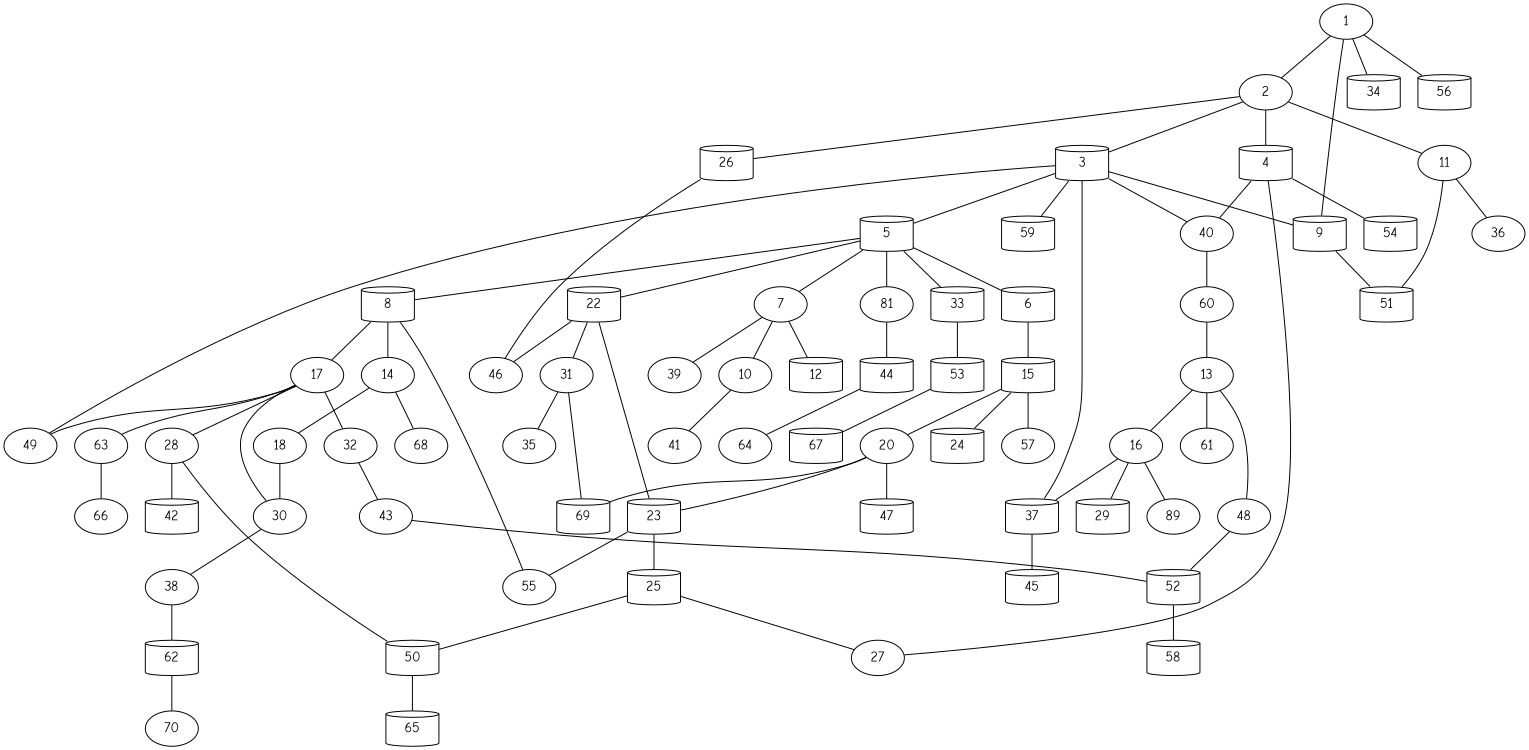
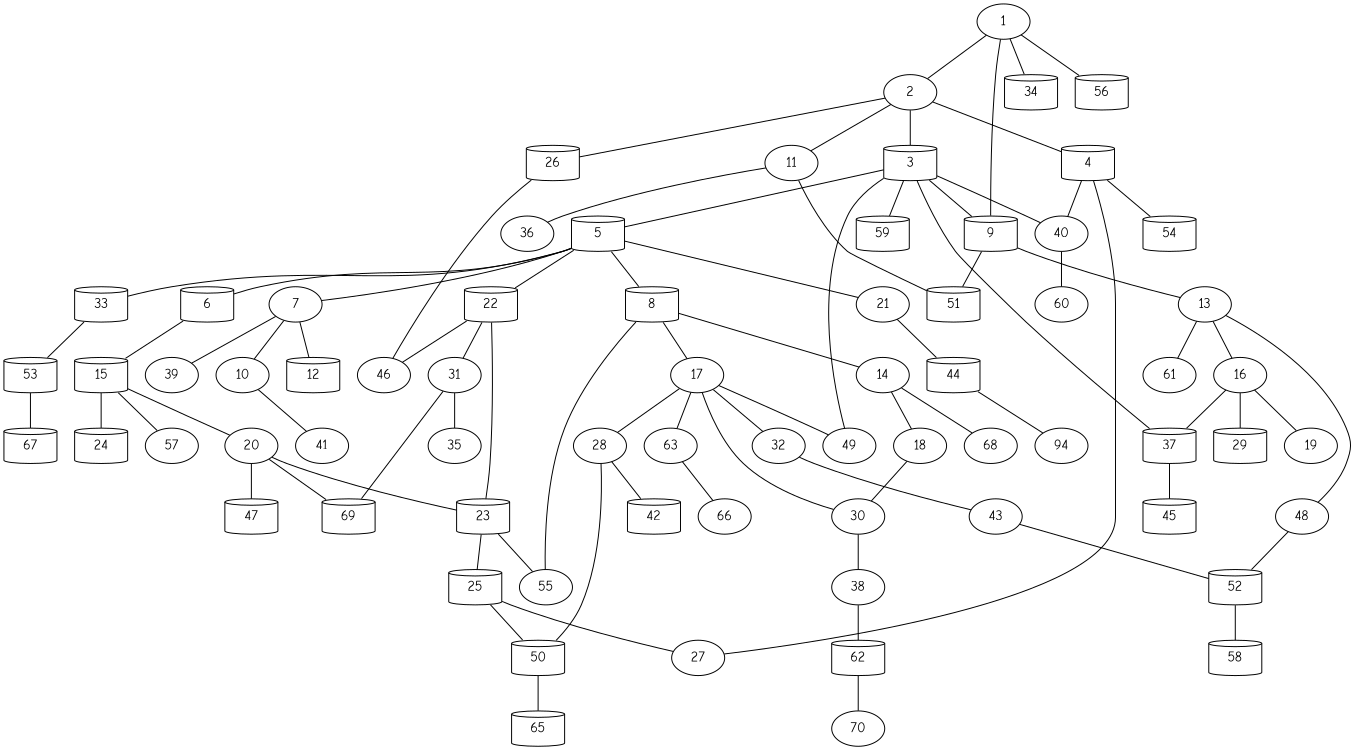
(887, 304) -> (883, 304)
(1207, 340) -> (1098, 275)
(745, 446) -> (1061, 446)
(1173, 517) -> (1311, 446)
